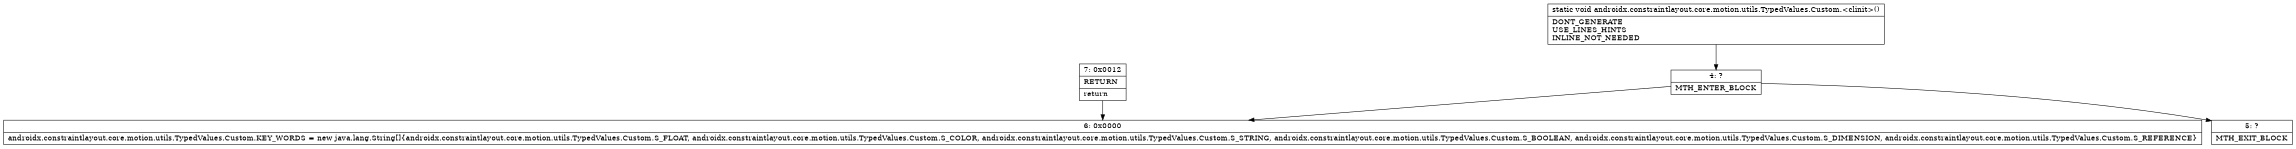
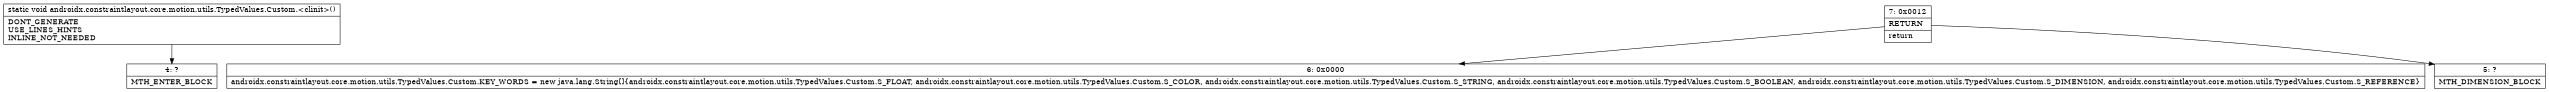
(1984, 94) -> (2181, 39)
(1463, 103) -> none
(2252, 138) -> (2490, 82)
